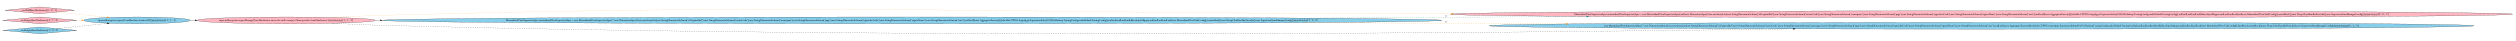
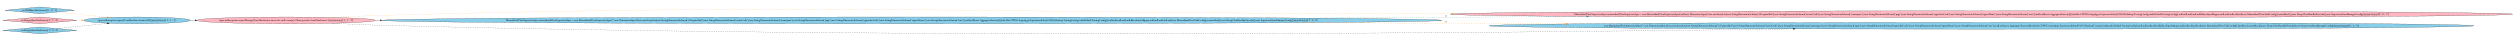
(40, 10) -> (40, 10)
